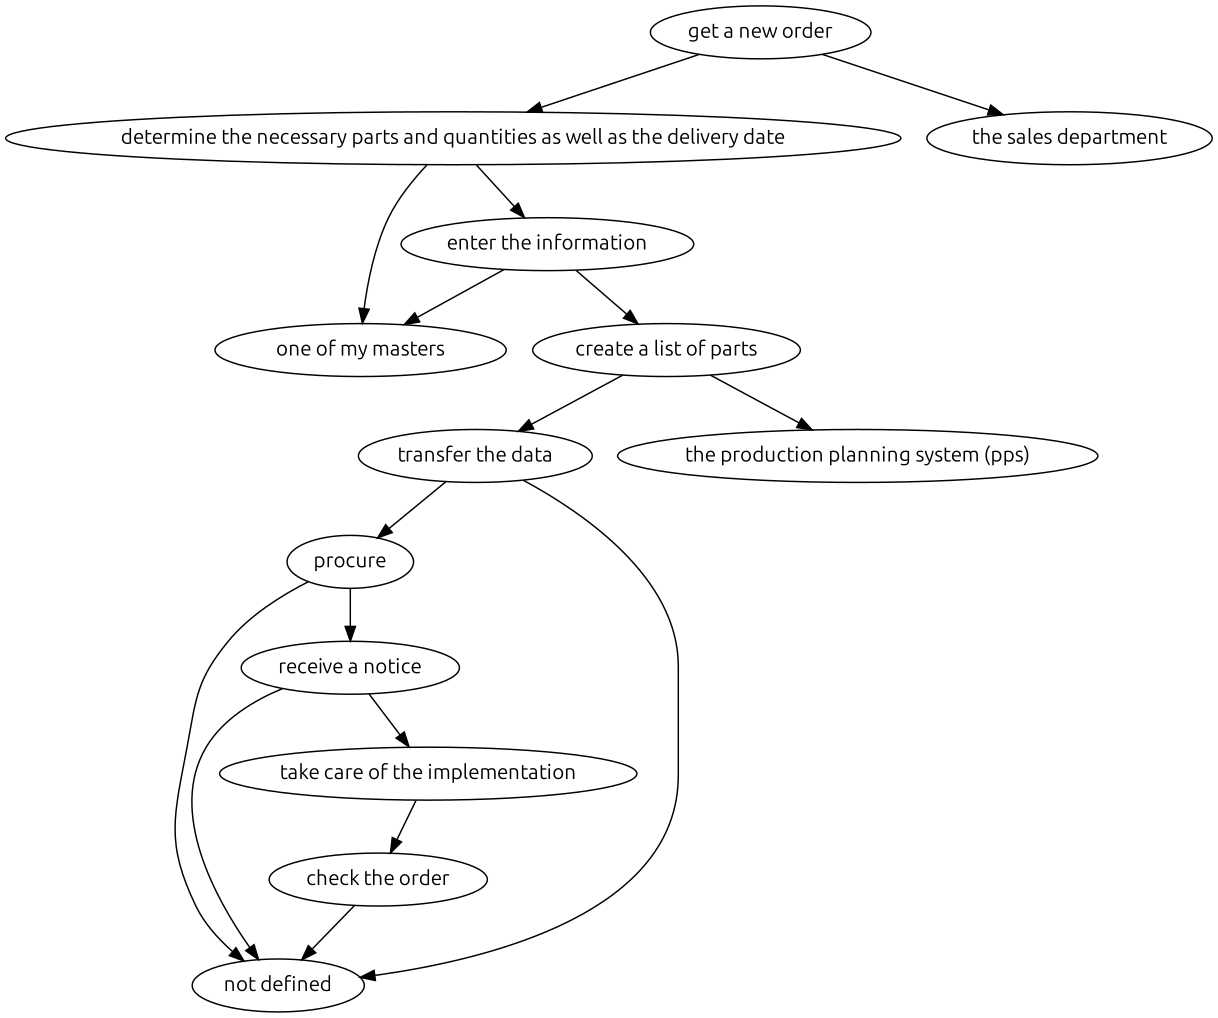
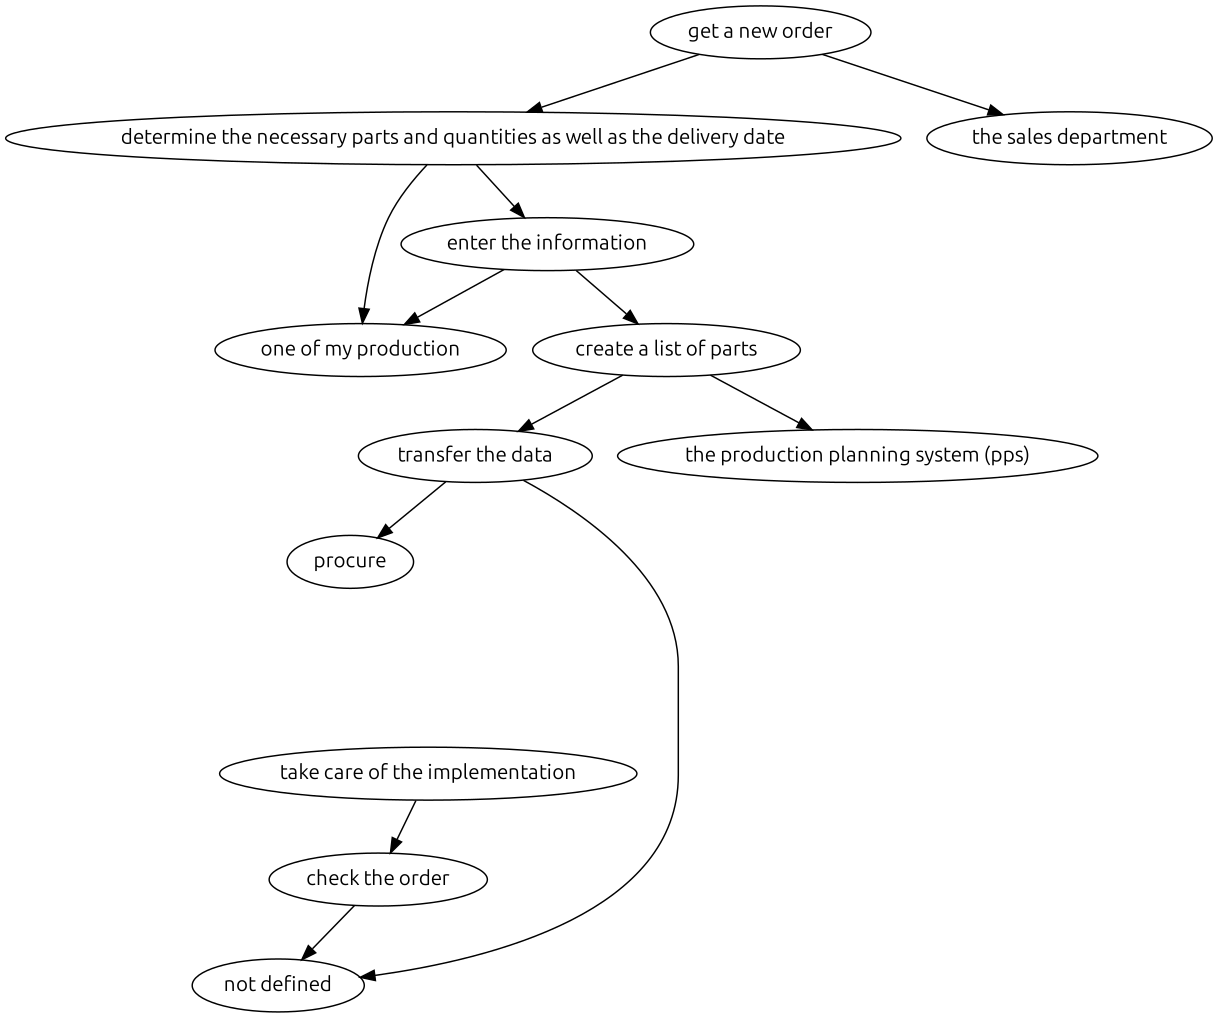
(361, 350) -> (361, 350)
(350, 668) -> none
(186, 750) -> none
